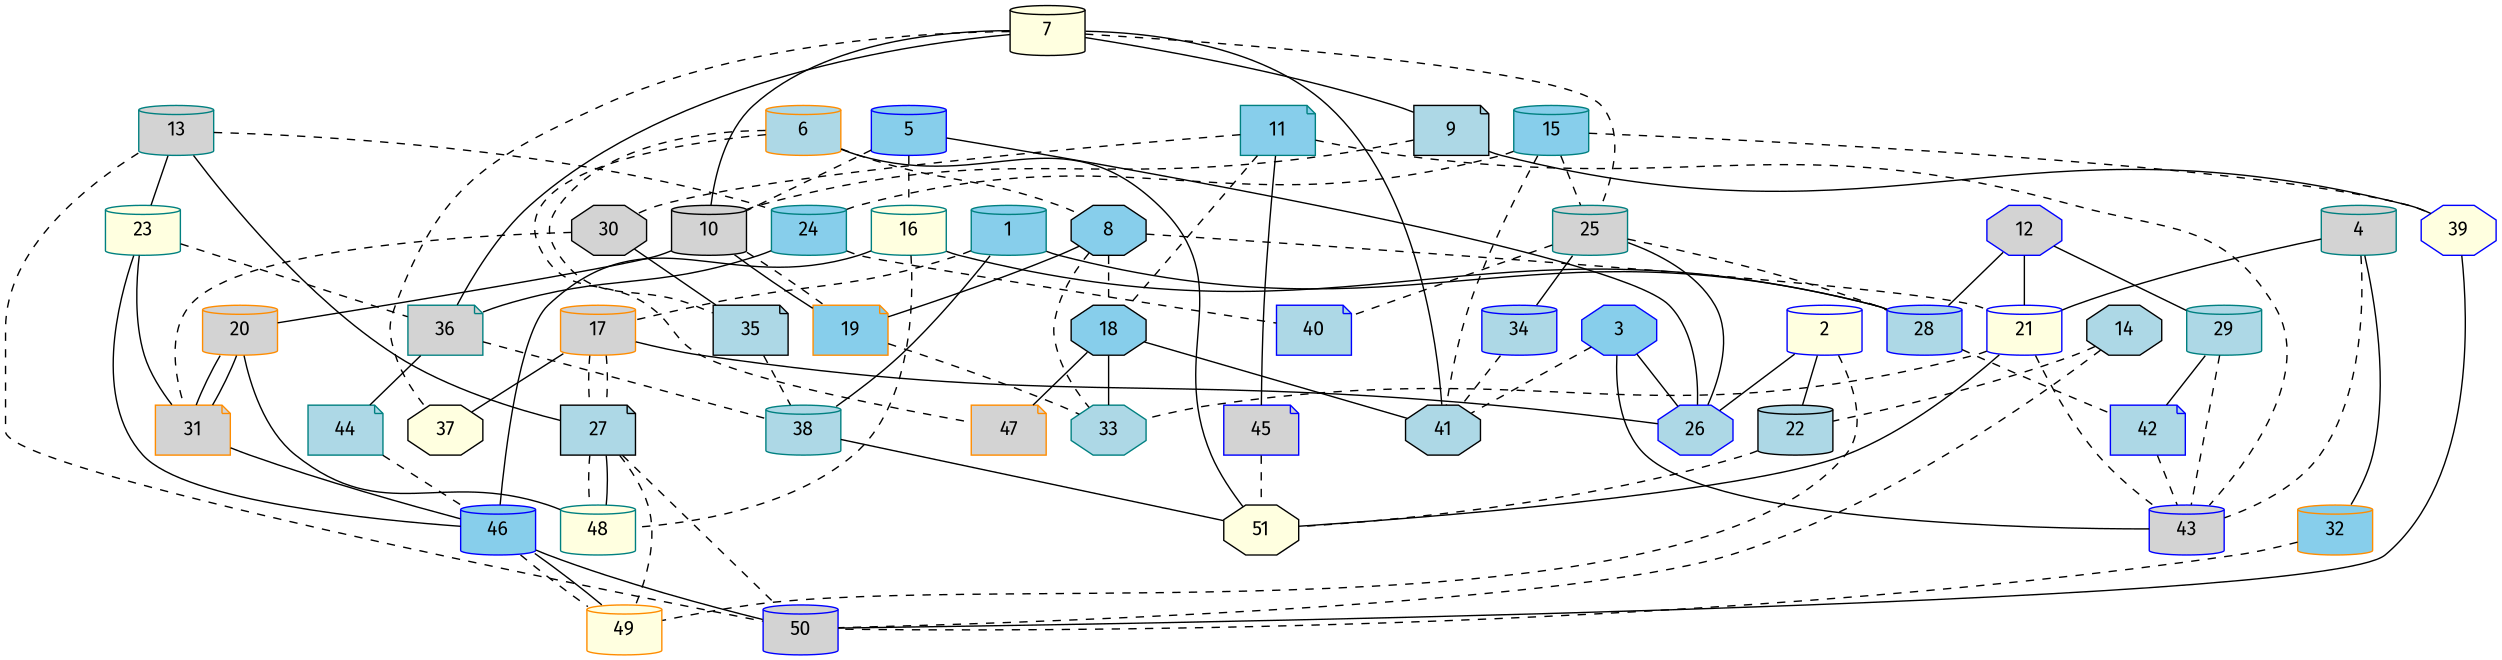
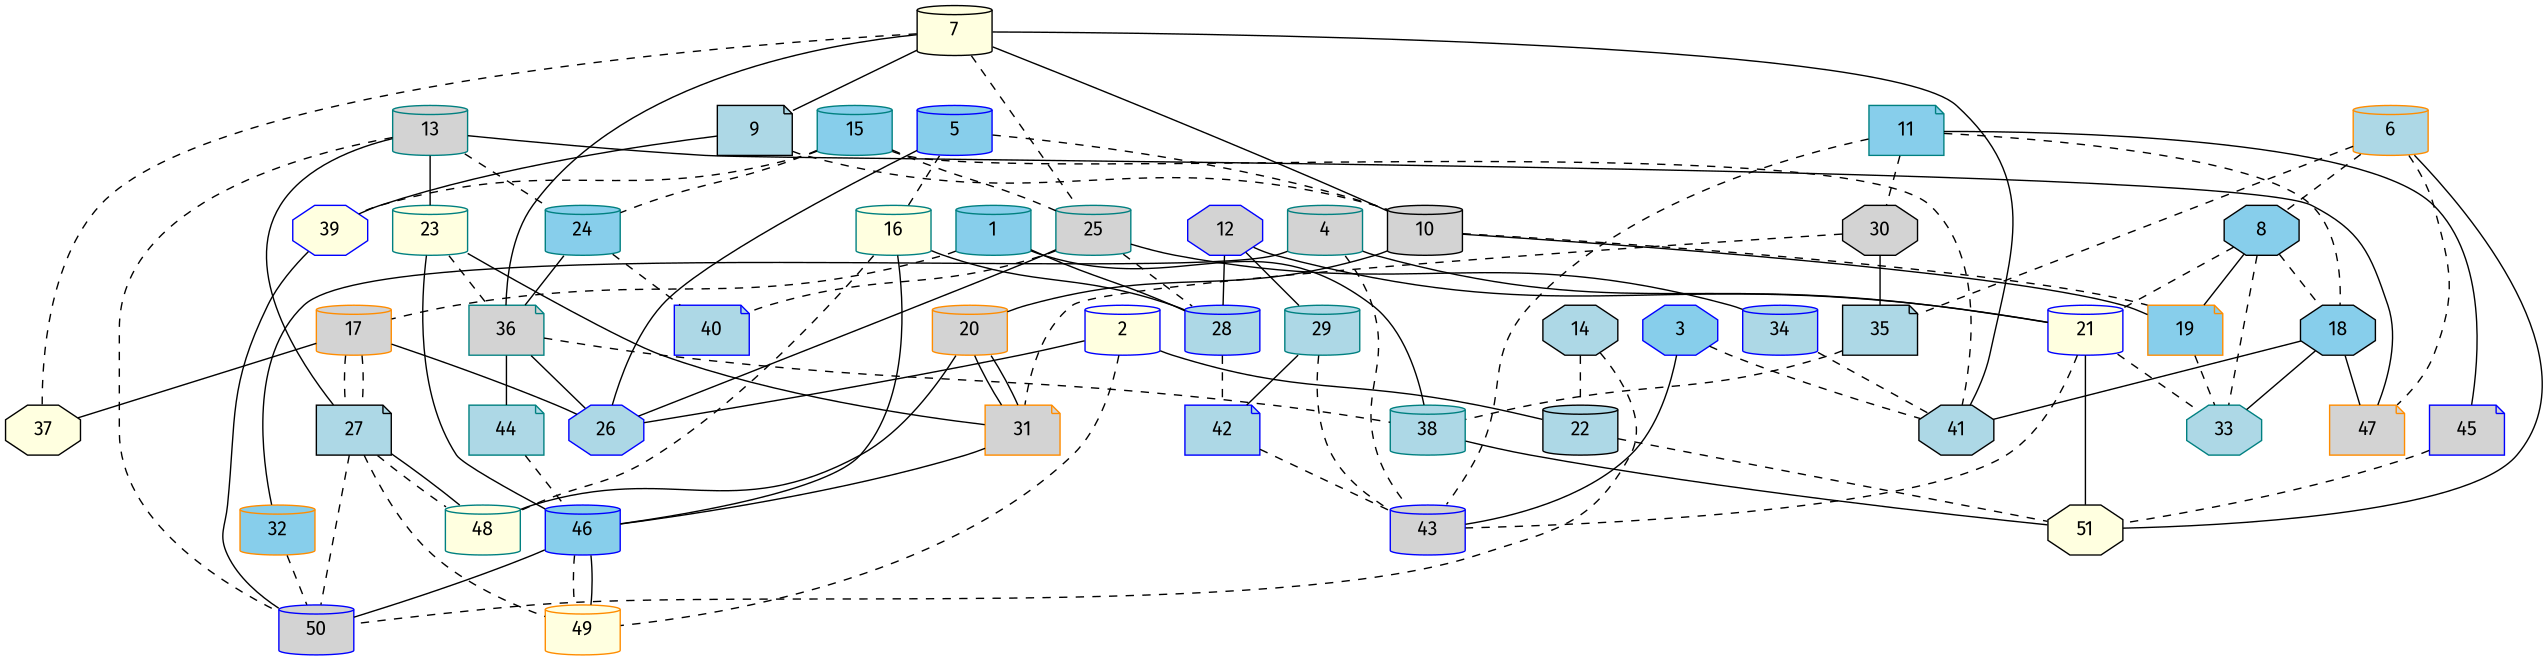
none -> (1922, 177)
(1657, 380) -> (558, 382)
